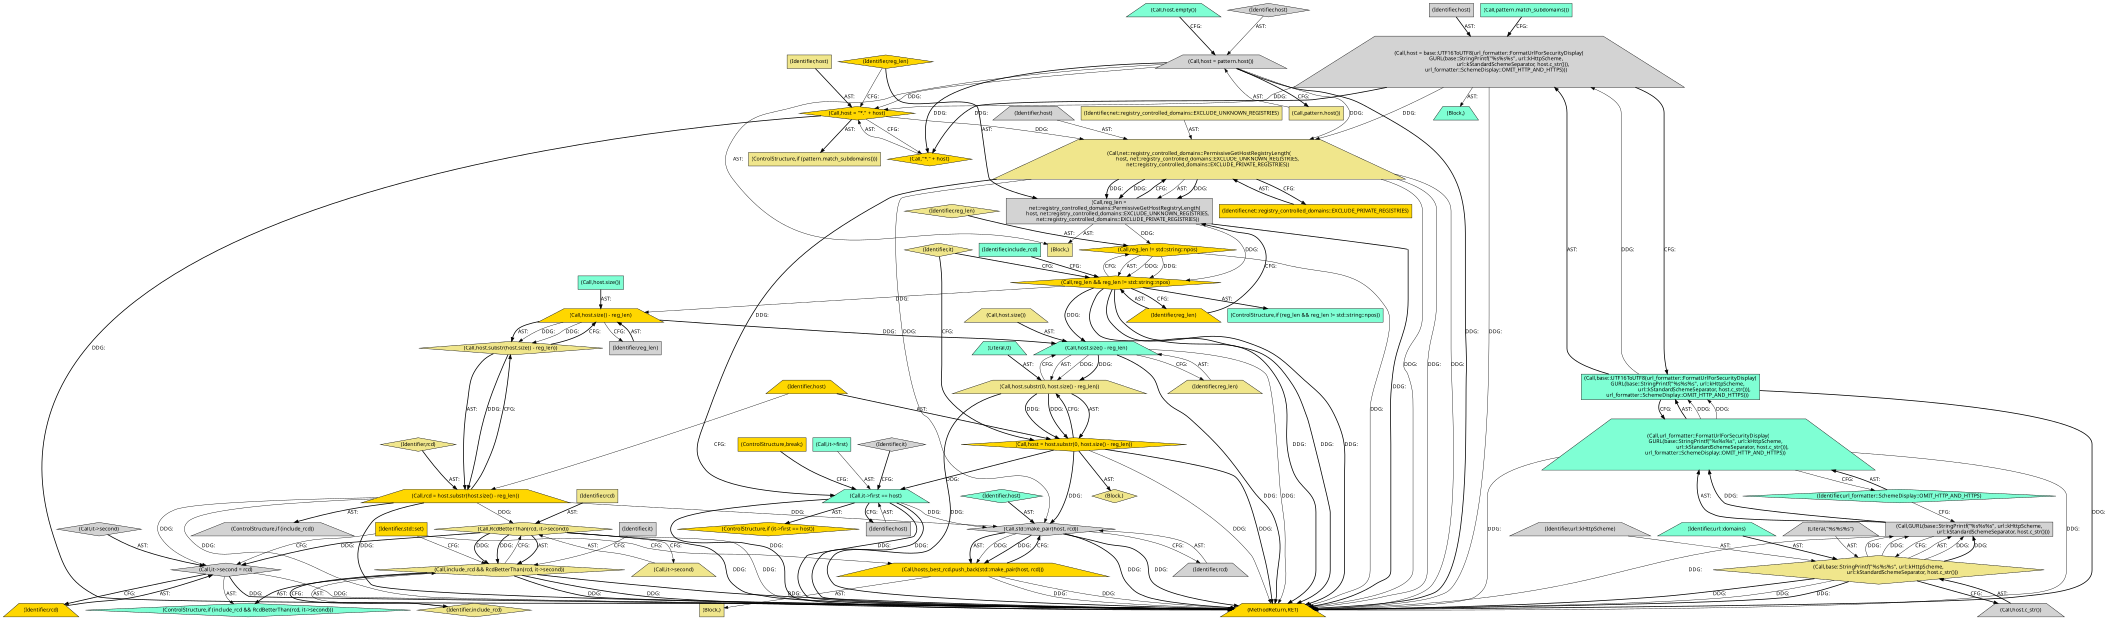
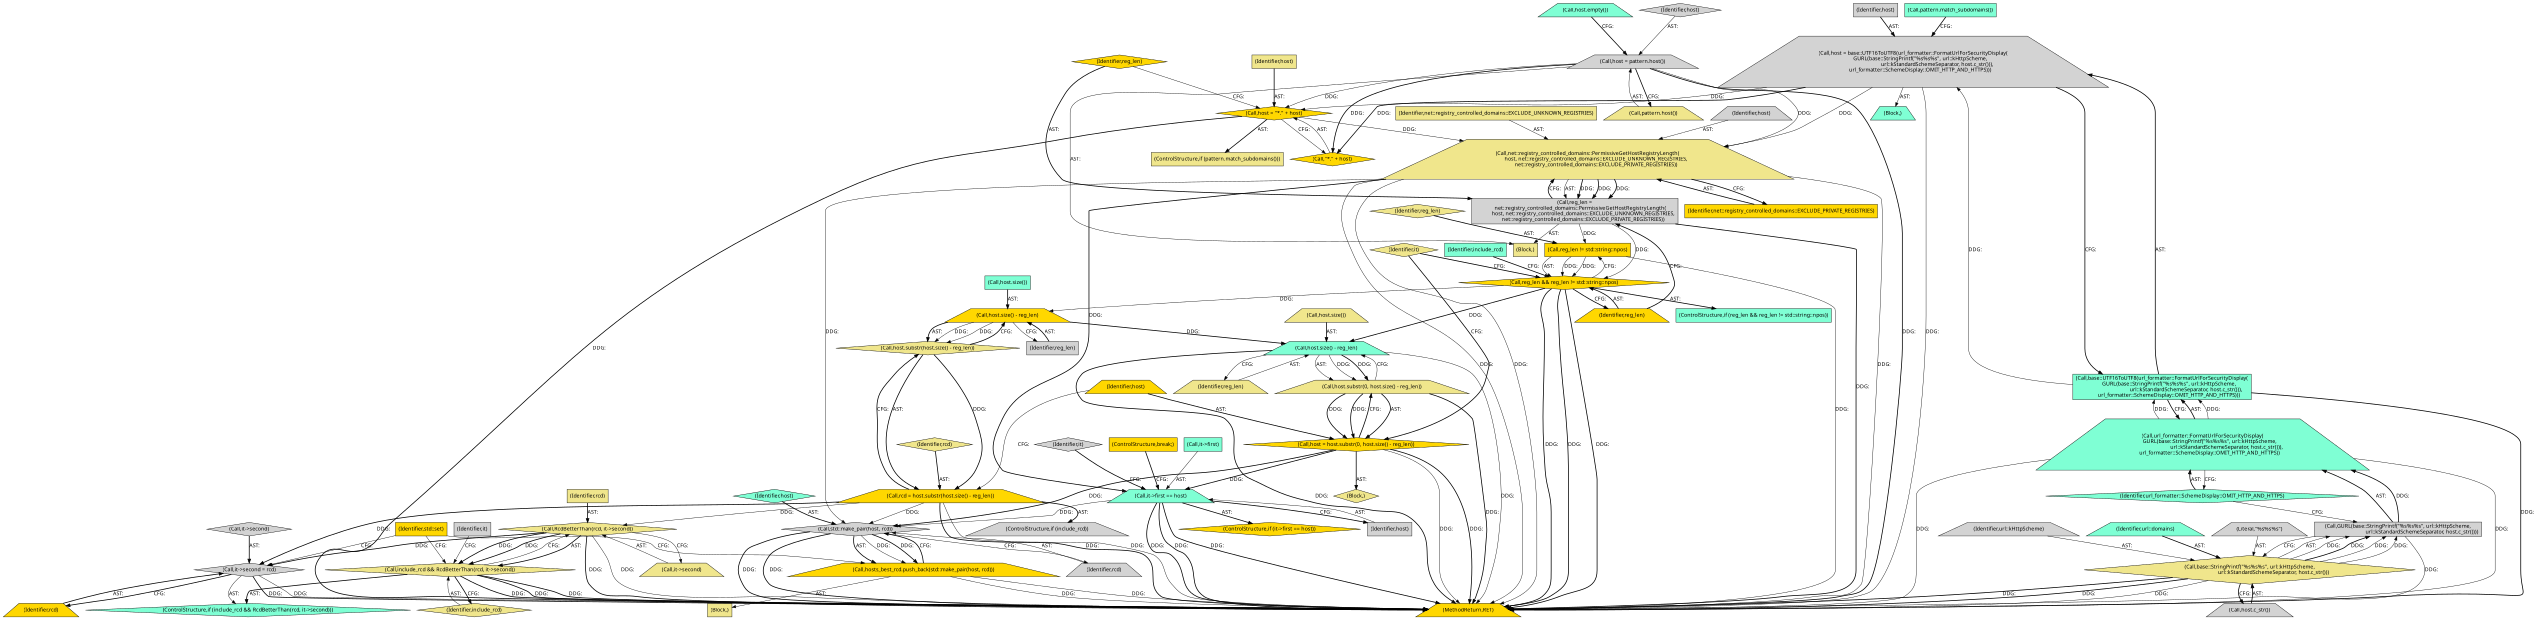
(1316, 113) -> (1654, 113)
(1158, 250) -> (1588, 250)
(999, 348) -> none
(232, 503) -> (547, 508)
